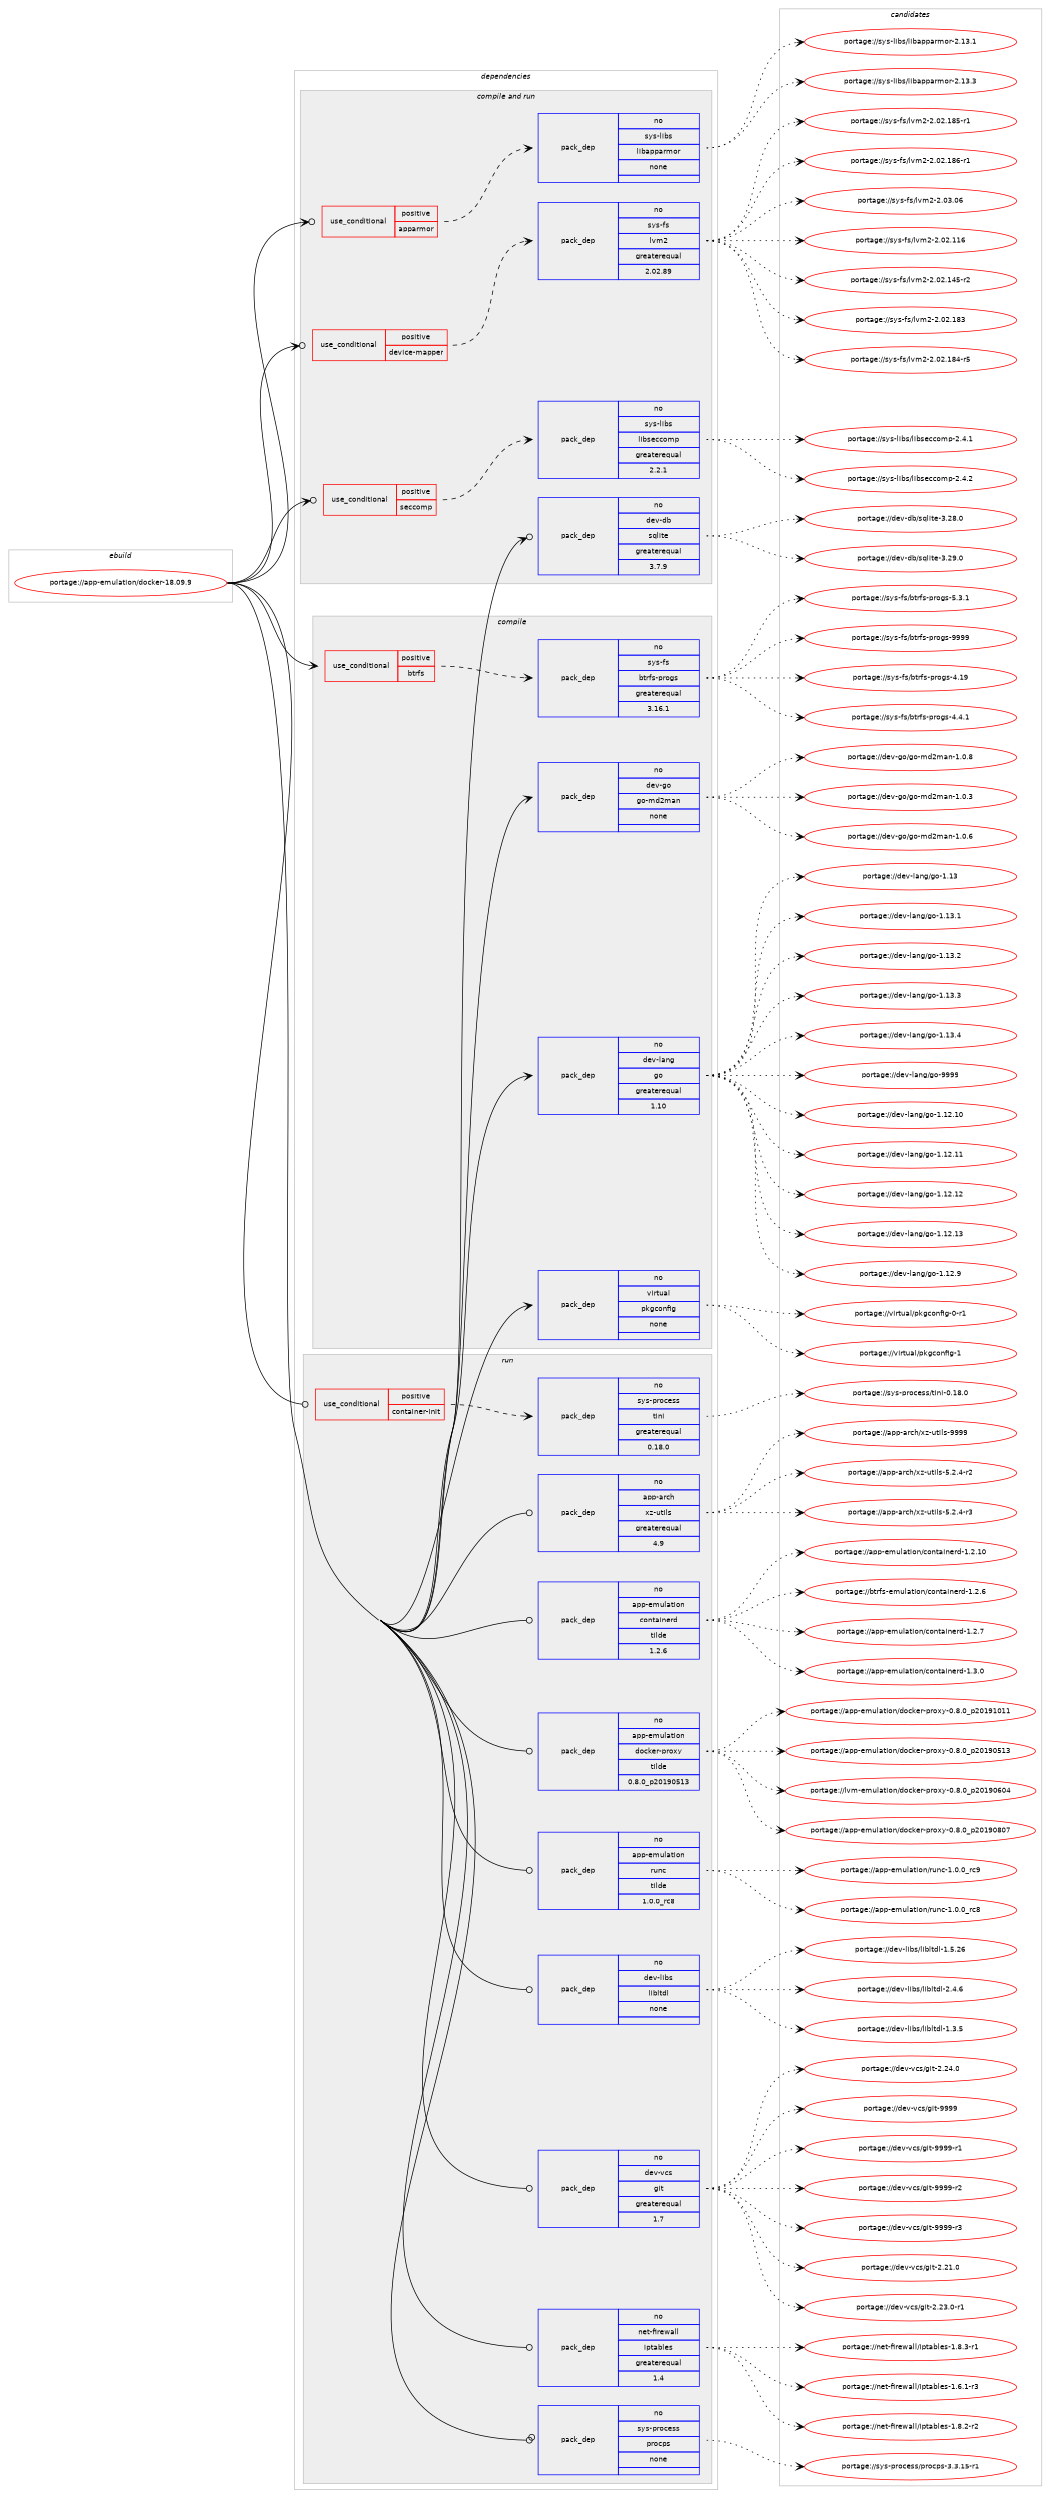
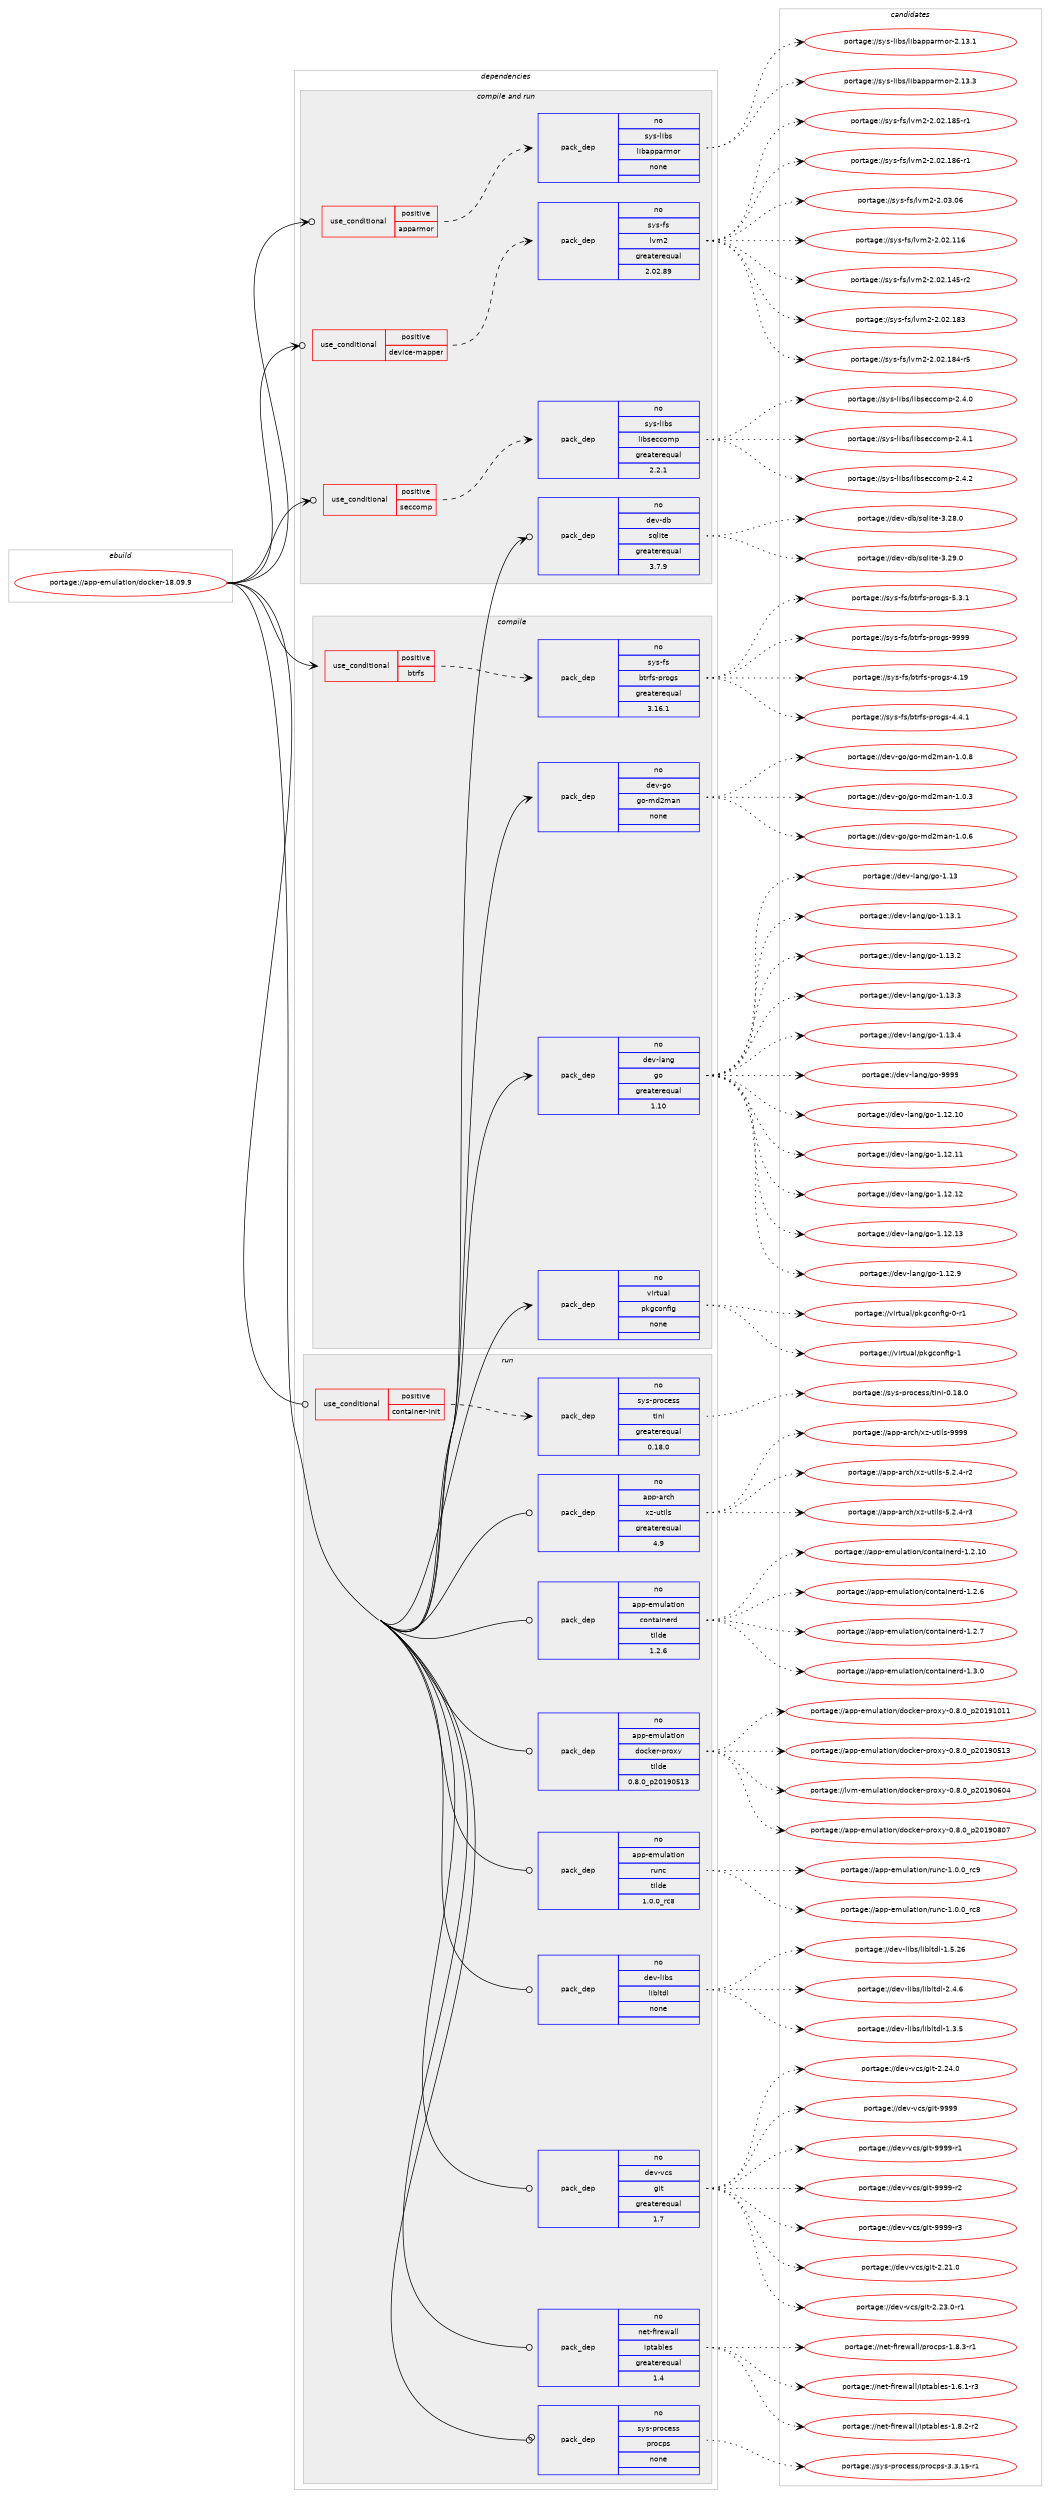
none -> (911, 400)
(911, 1592) -> (911, 1592)
(911, 2347) -> (911, 2347)
